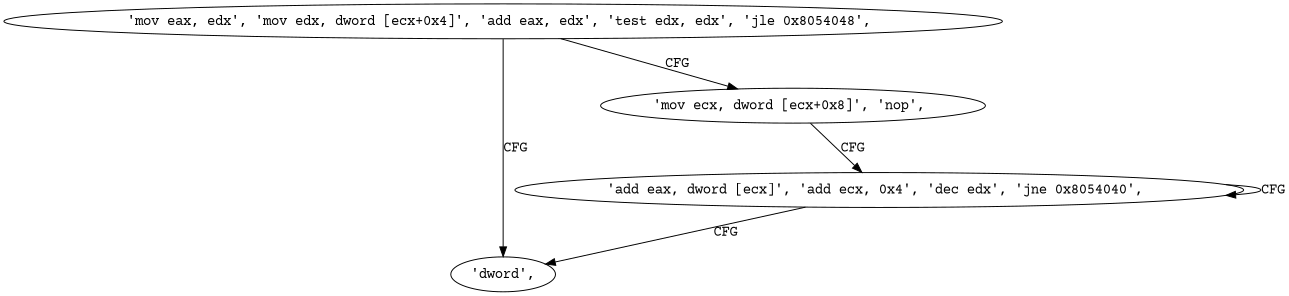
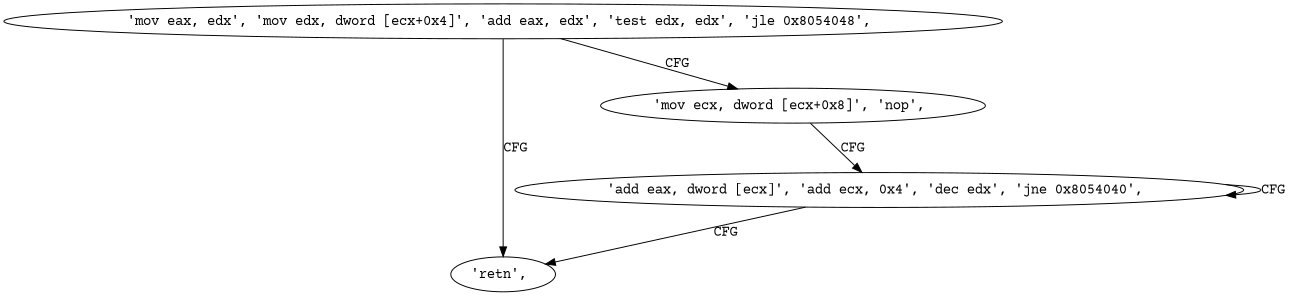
(503, 274) -> (503, 274)
